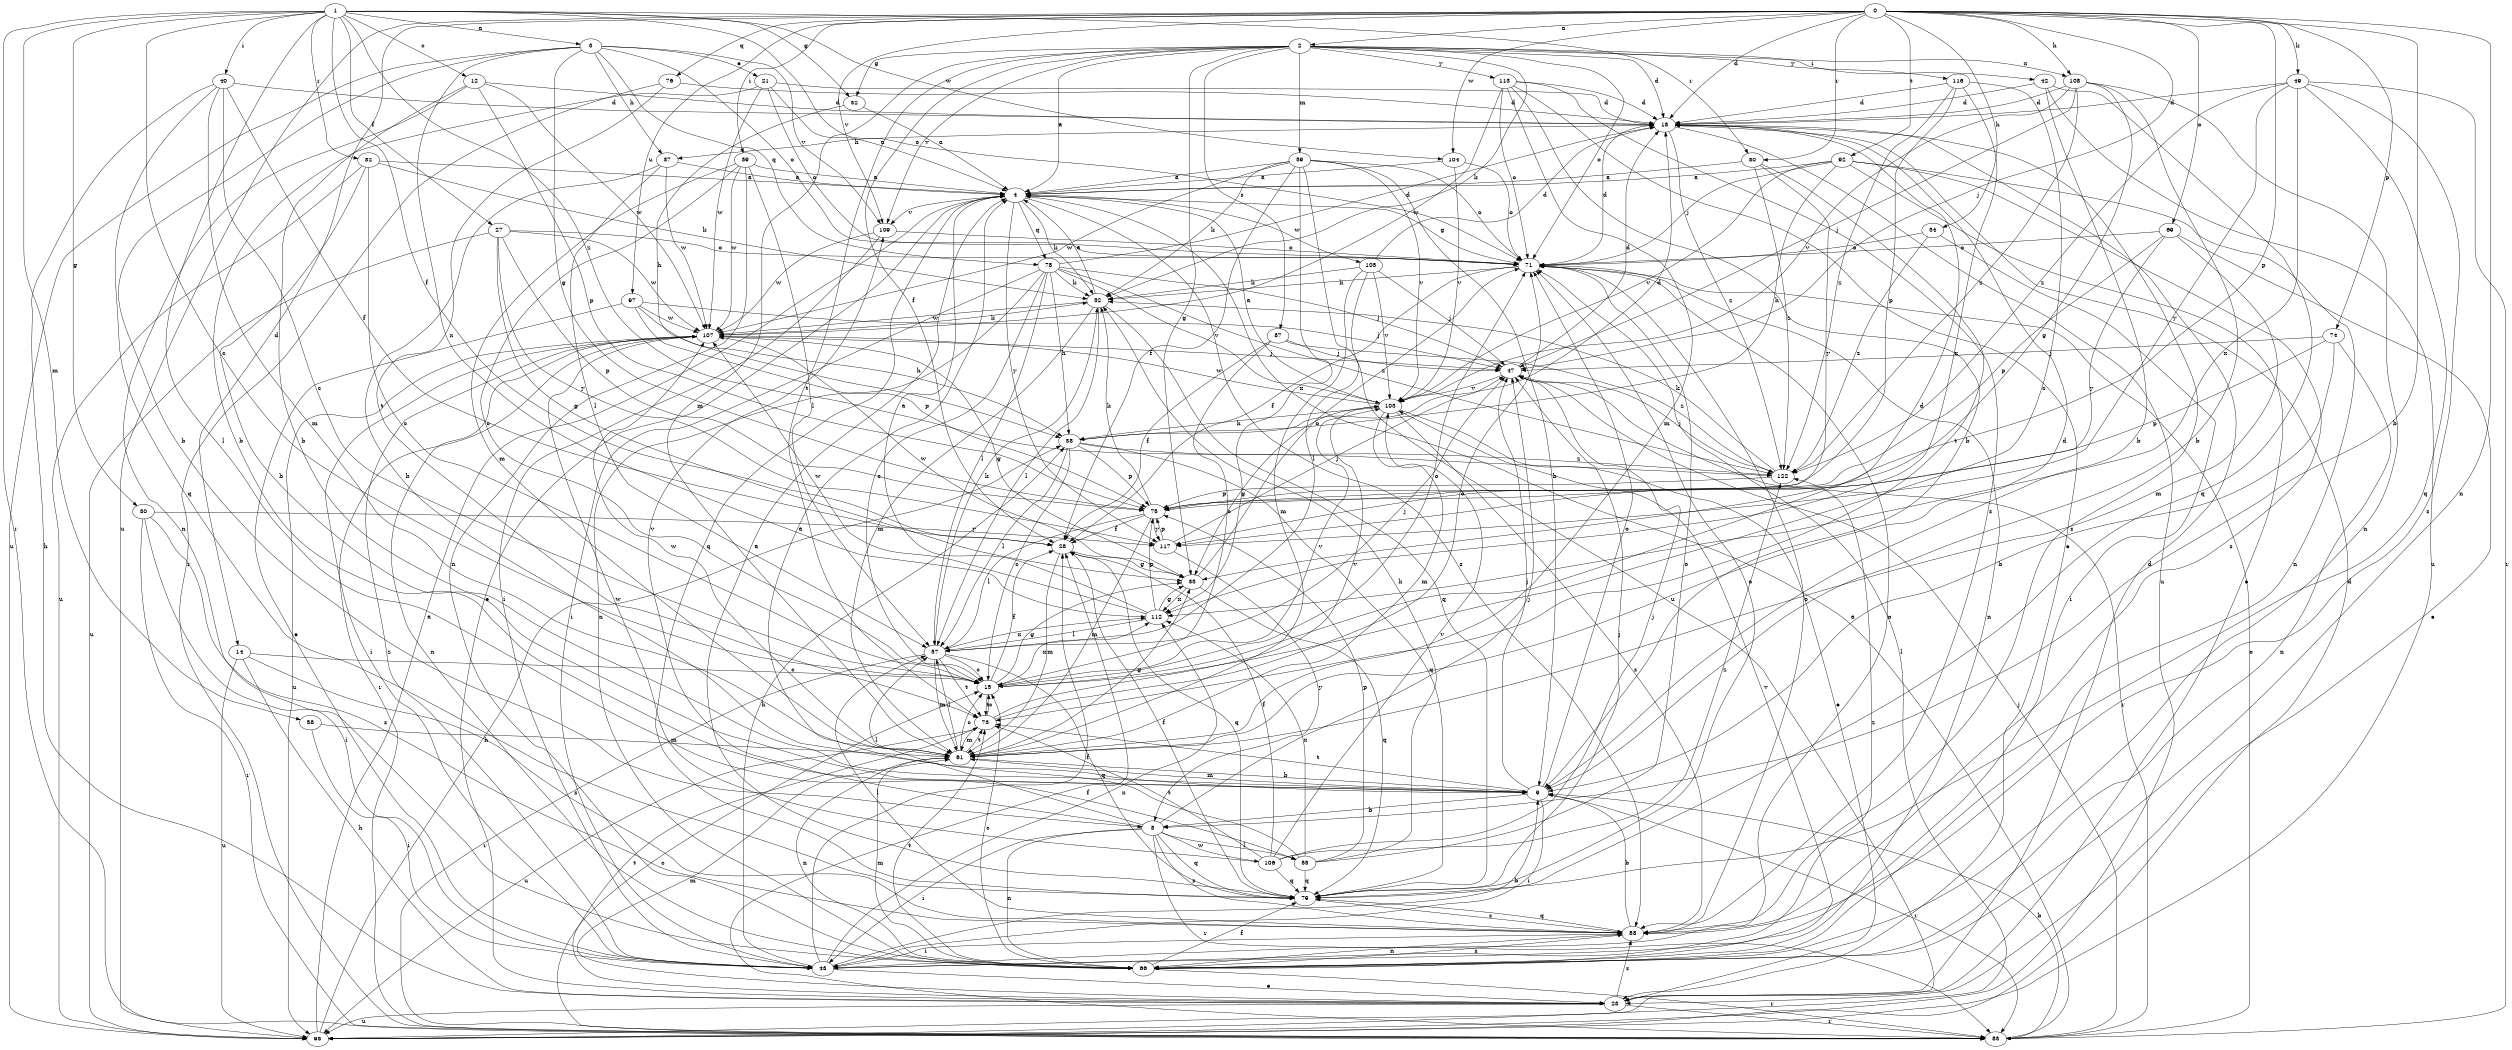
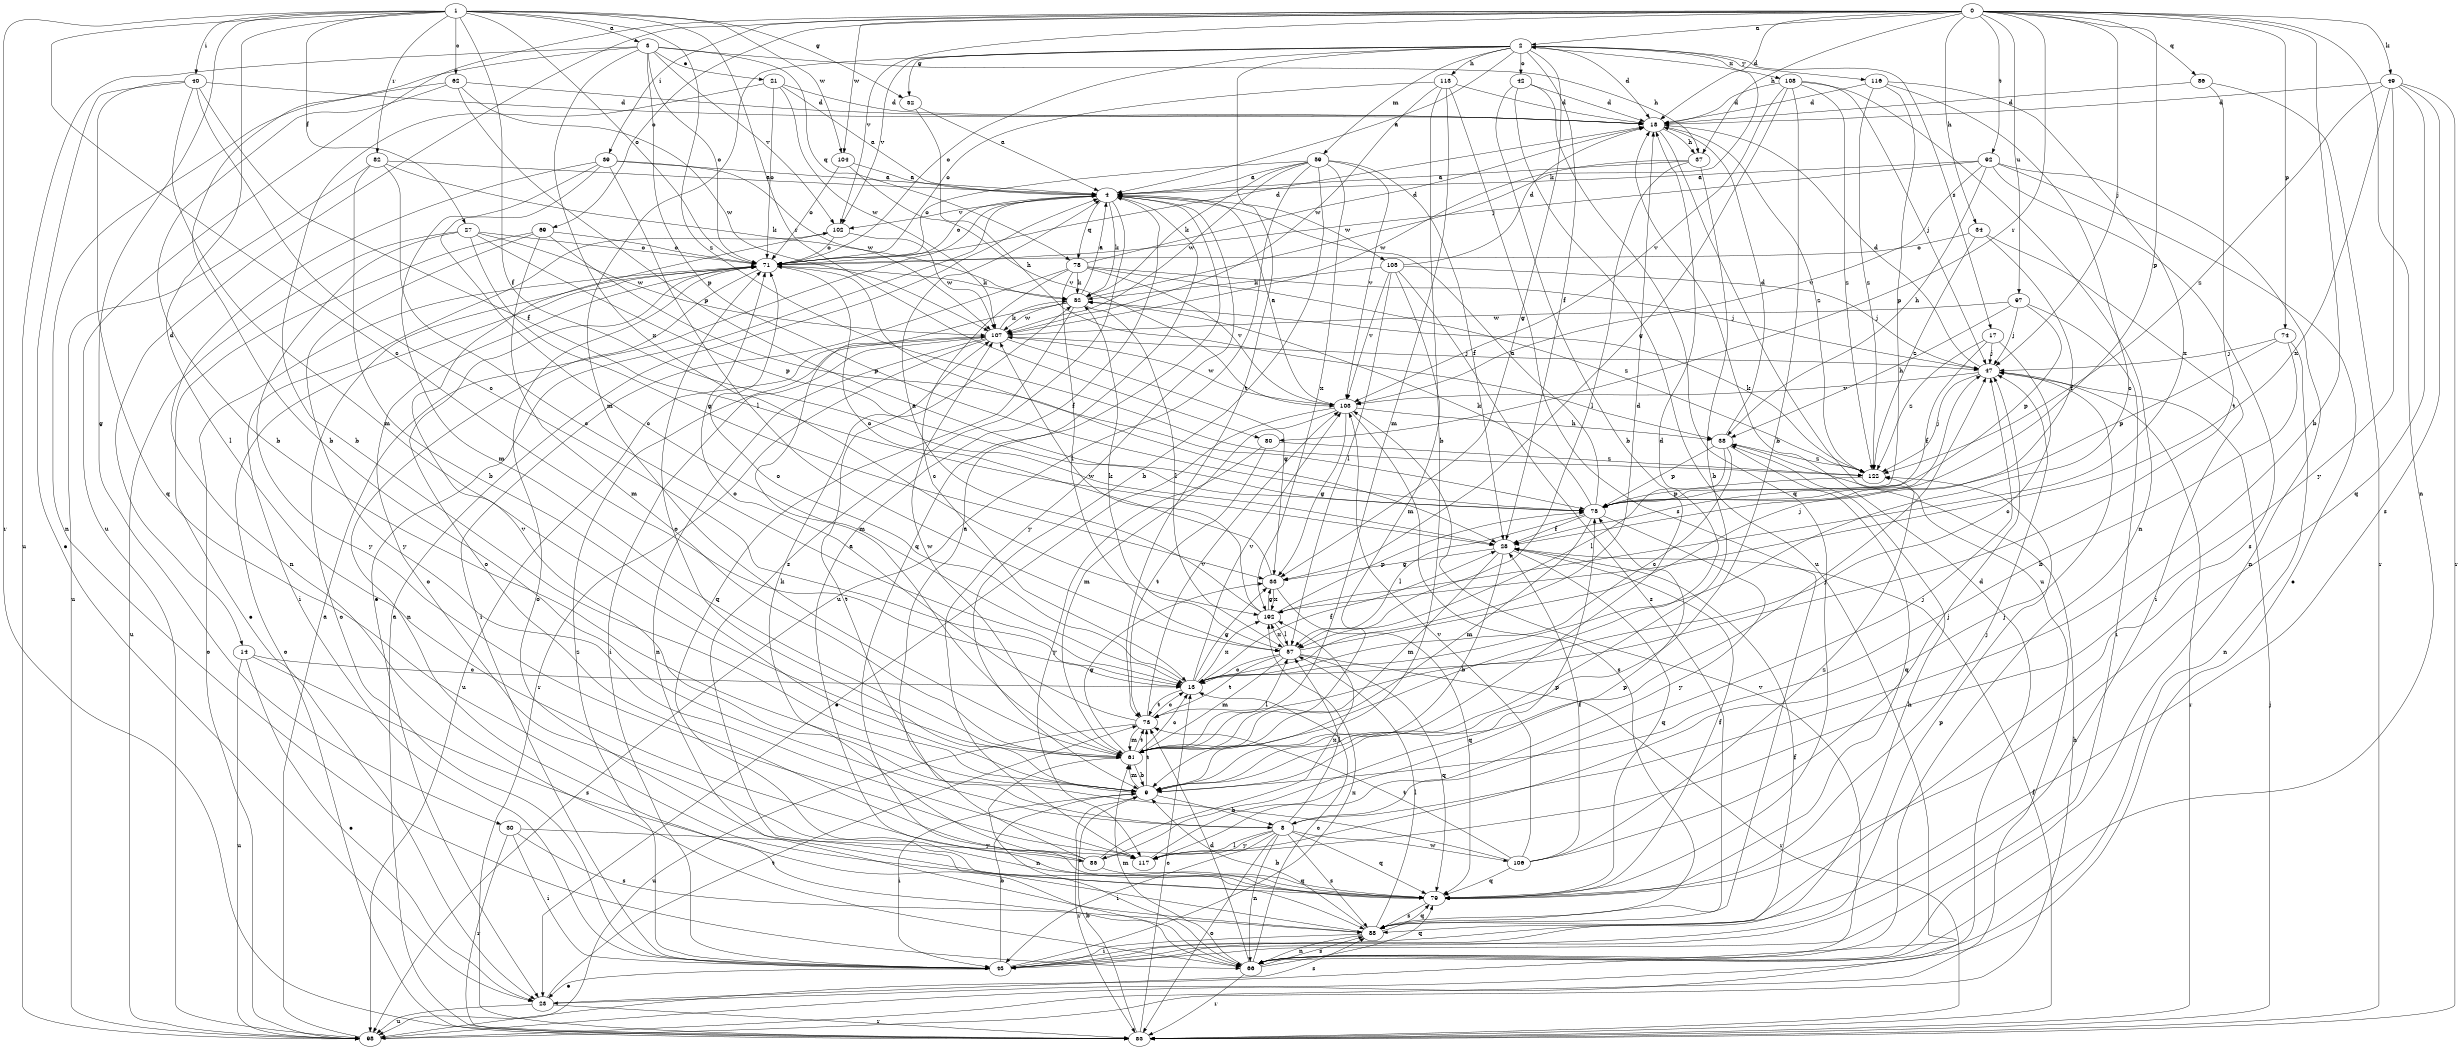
(2020, 27) -> (1816, 55)
(1441, 64) -> (1472, 64)
(1812, 64) -> (1523, 64)
(474, 81) -> (456, 81)
(670, 81) -> (2201, 81)
(1466, 180) -> (1579, 173)
(1493, 182) -> (1393, 254)
(885, 230) -> (838, 230)
(1442, 230) -> (958, 230)
(564, 283) -> (710, 283)
(1278, 336) -> (1993, 336)
(1061, 355) -> none
(1654, 409) -> (1937, 424)
none -> (2032, 448)
(2165, 469) -> (1707, 682)
(954, 484) -> none
(2070, 512) -> none
(2174, 541) -> none
(46, 547) -> (66, 547)
(618, 600) -> (847, 600)
(1157, 617) -> (1269, 617)
(599, 622) -> none
(296, 635) -> (2117, 635)
(1901, 652) -> (208, 652)
(988, 687) -> (1191, 687)
(1318, 700) -> (1237, 847)
(310, 723) -> none
none -> (1408, 723)
(1873, 723) -> (1941, 723)
(361, 828) -> (351, 828)
(910, 846) -> (1212, 846)
(1305, 863) -> (1094, 863)
(1205, 934) -> (1212, 934)
(1242, 934) -> (1420, 934)
(839, 984) -> none
